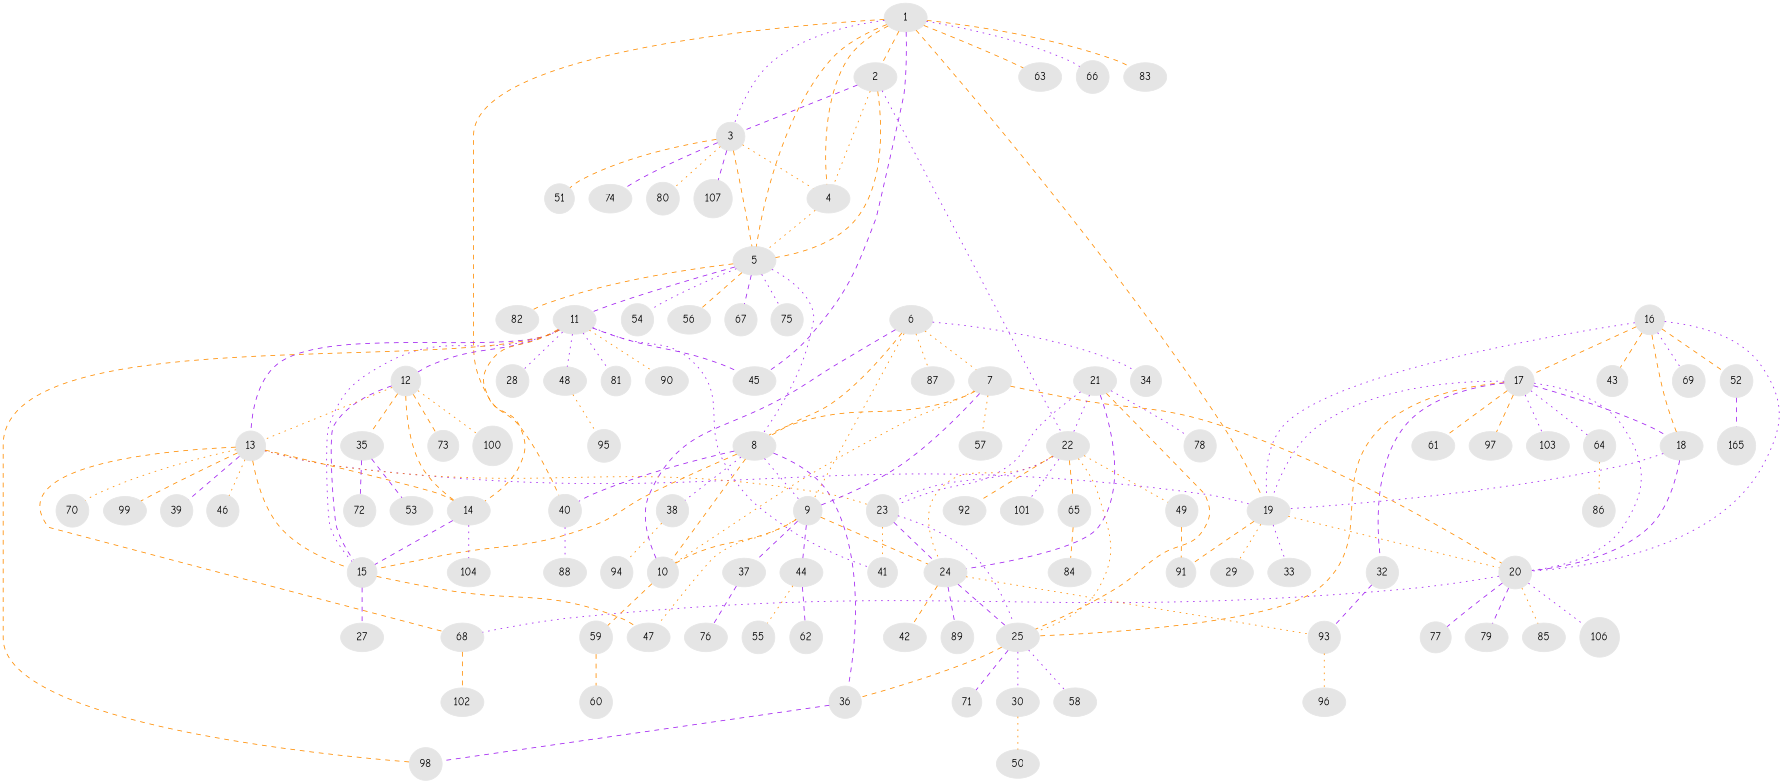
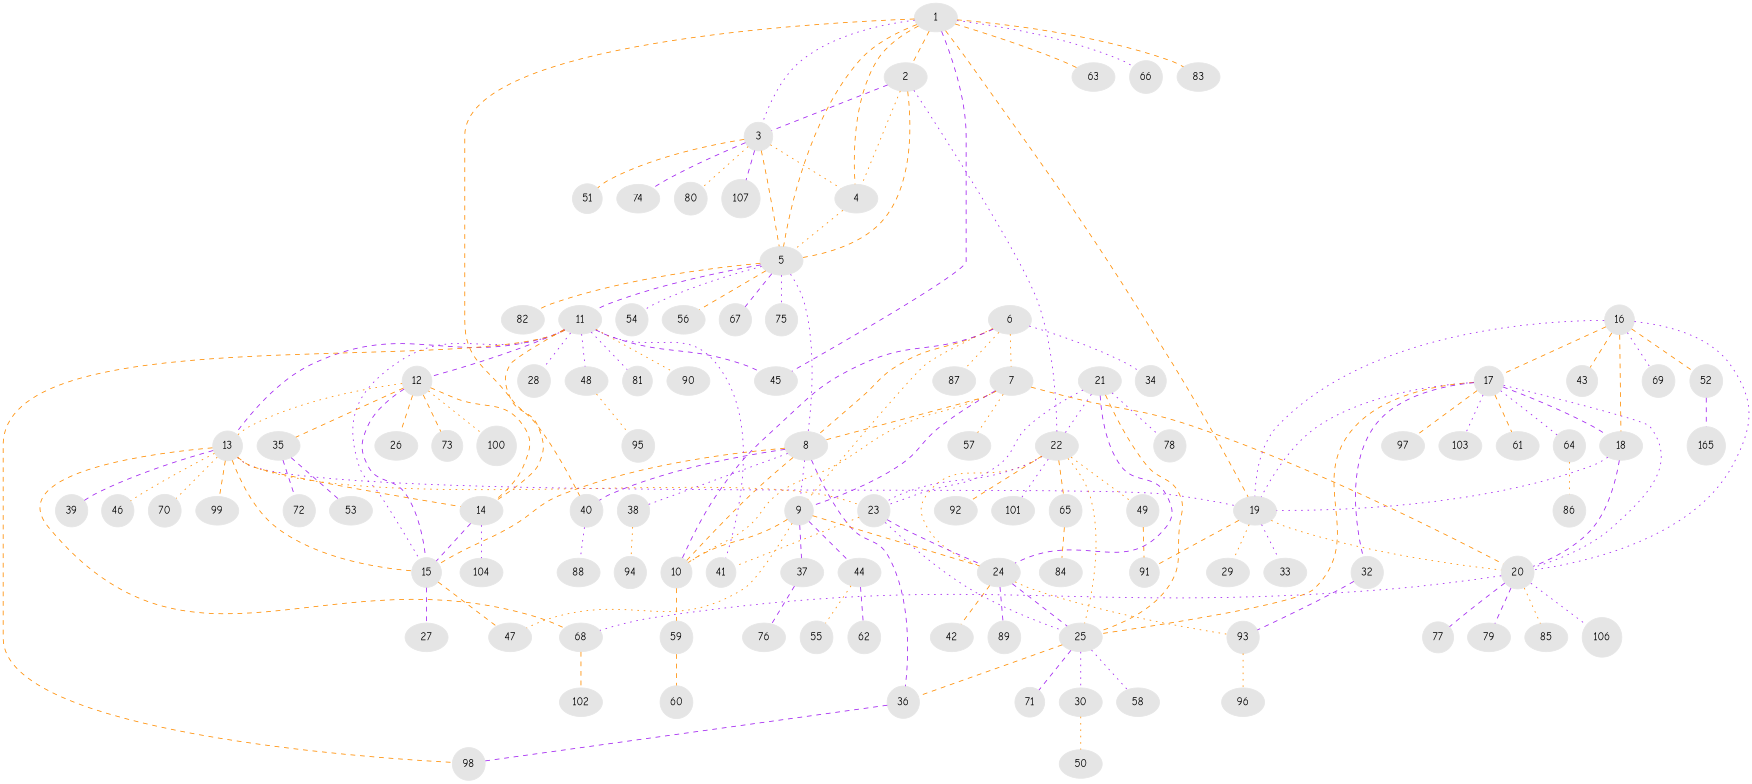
none -> (396, 446)
